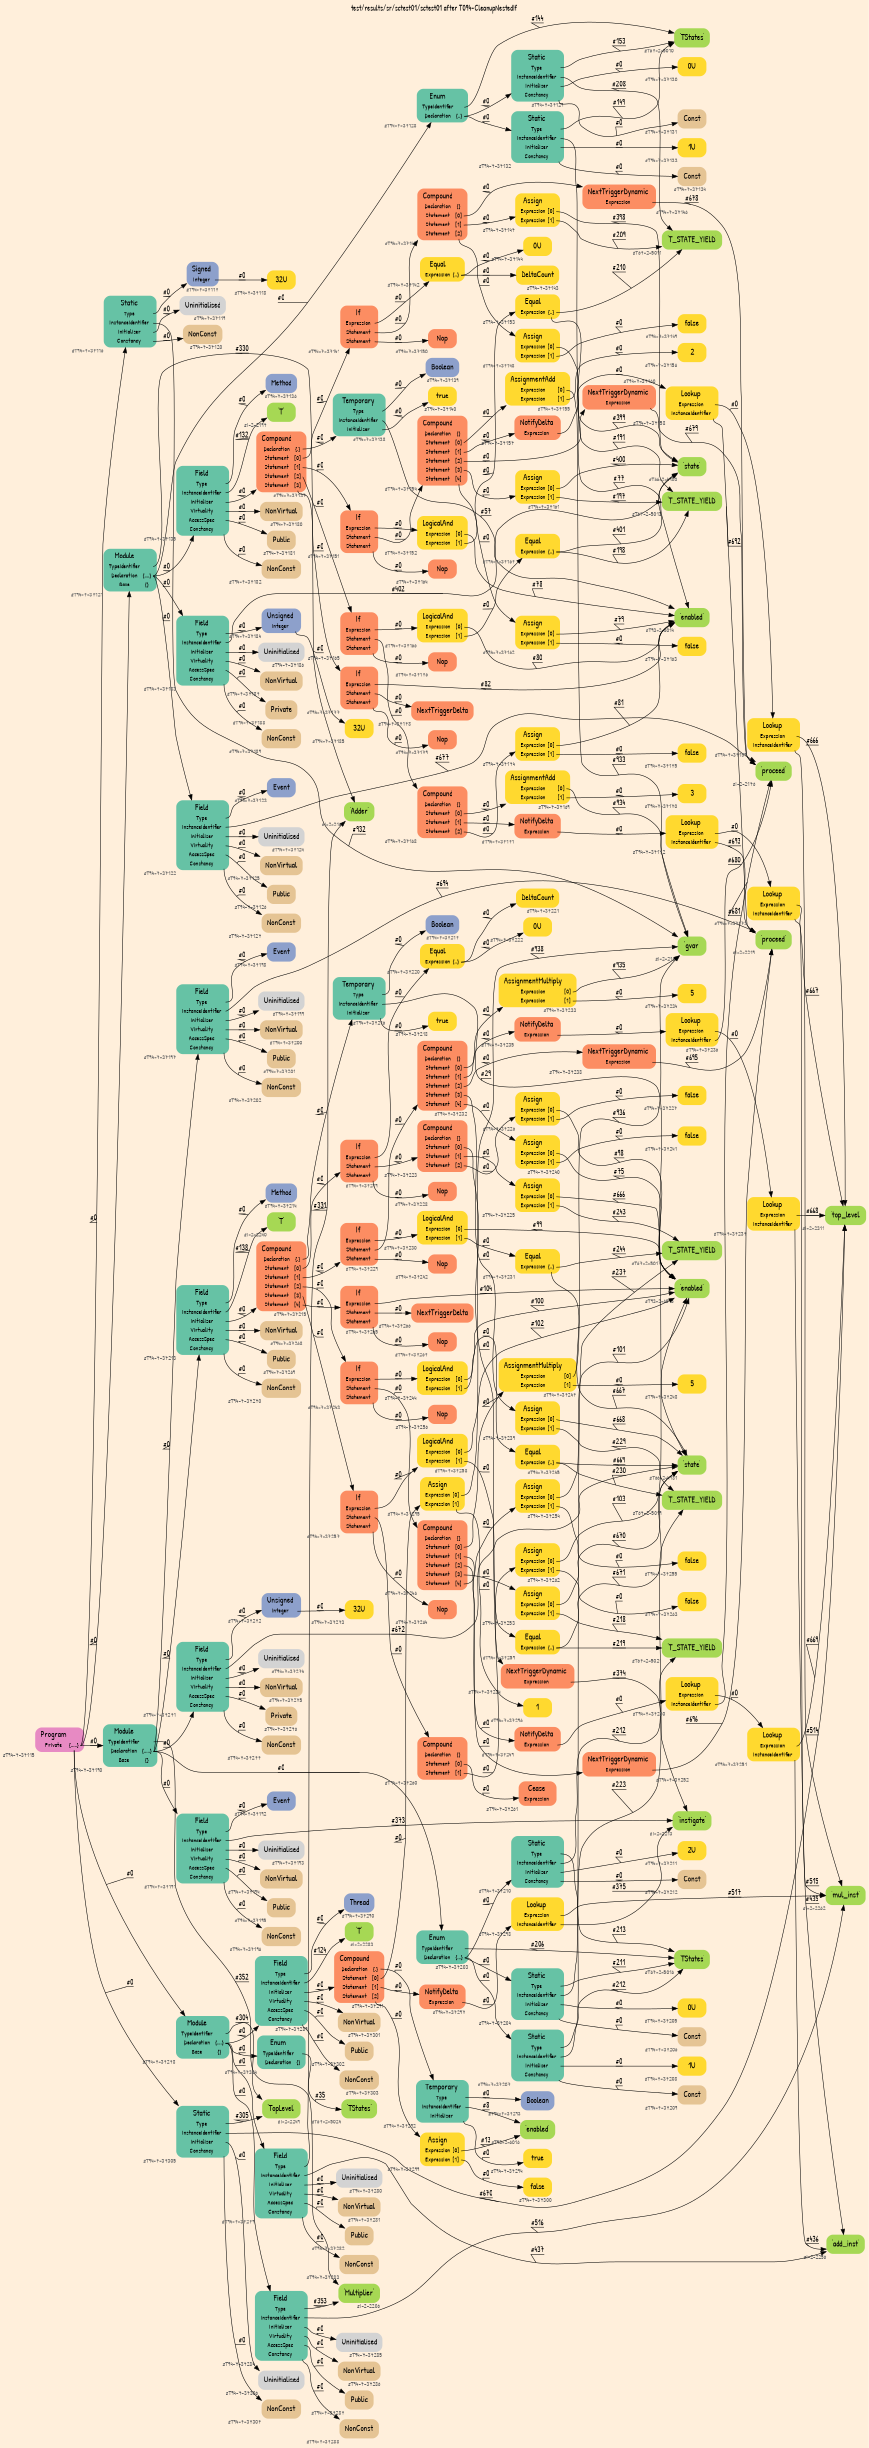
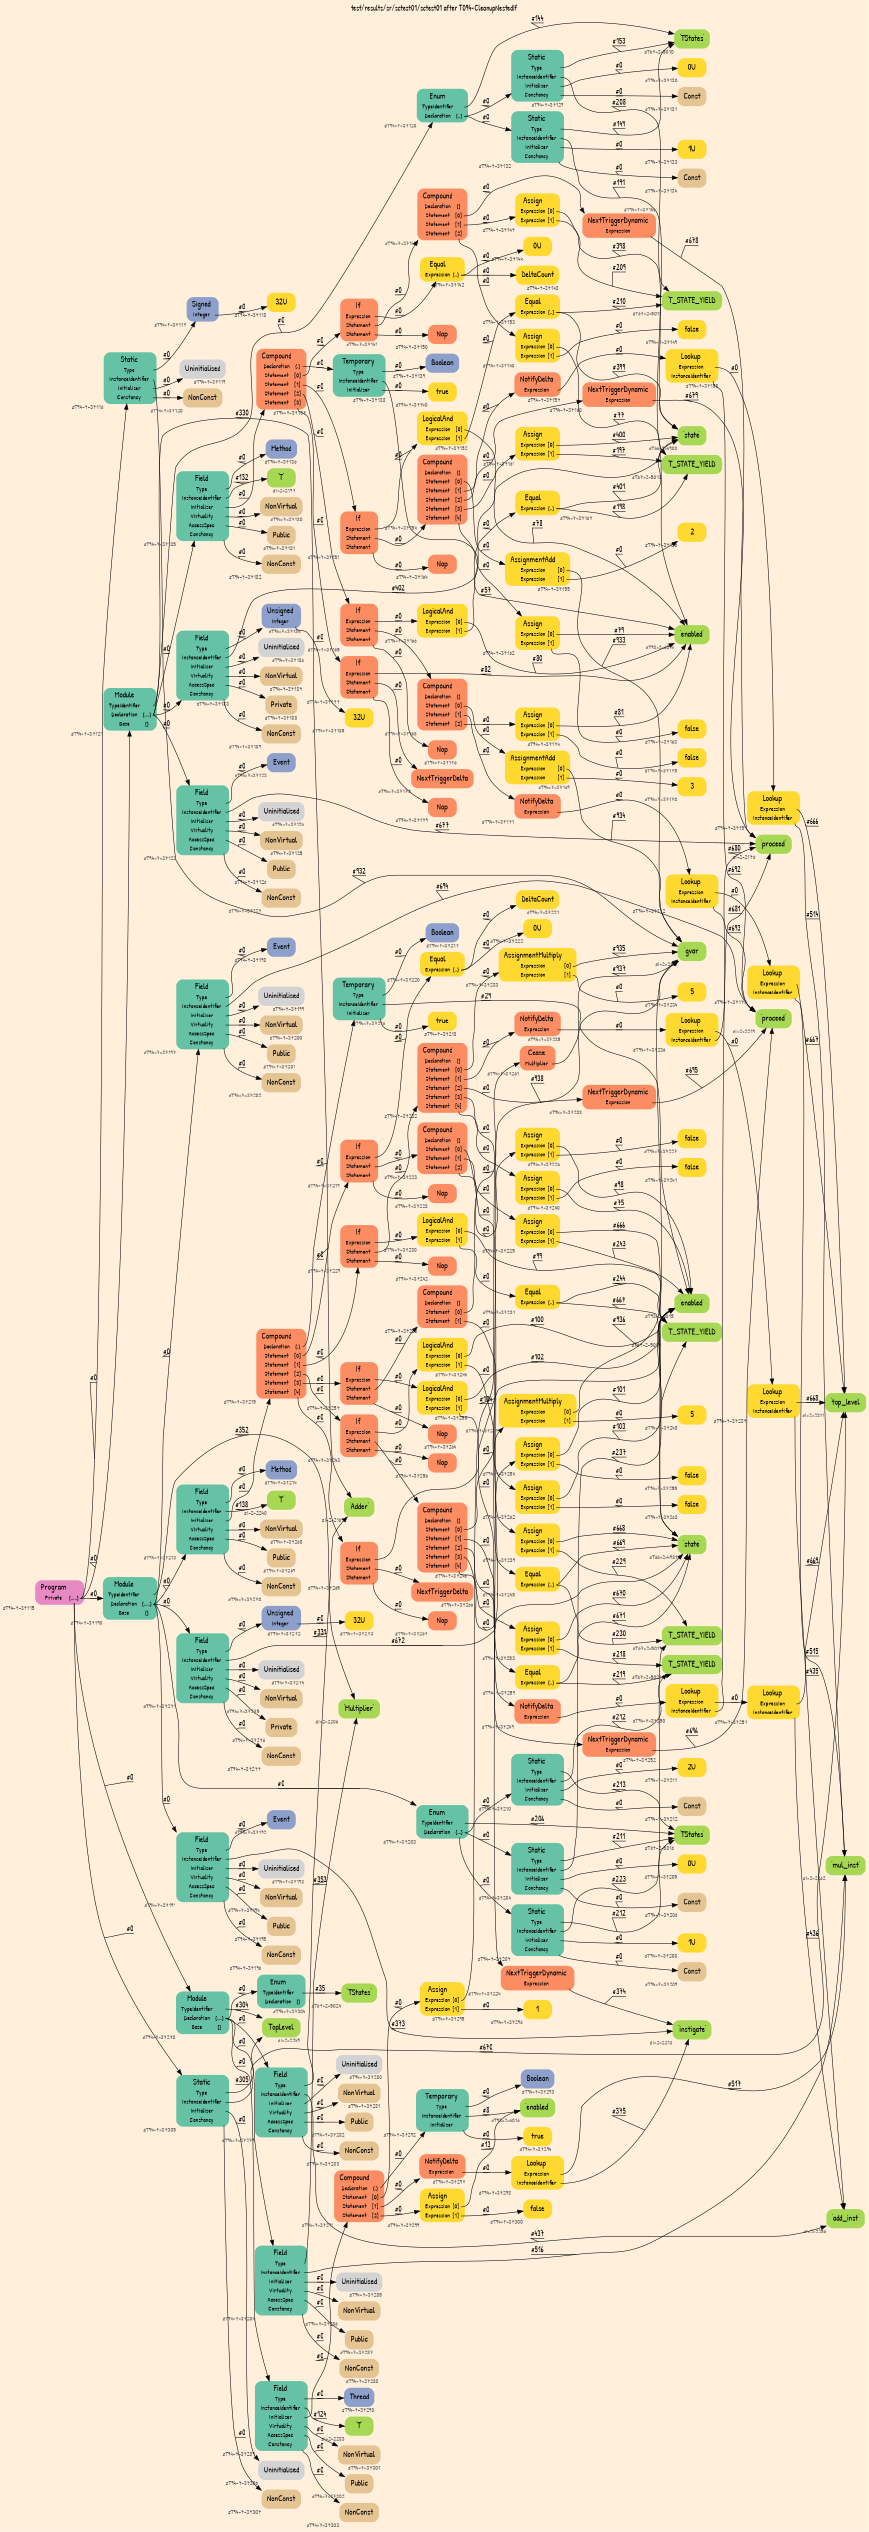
none -> (583, 983)
(537, 1799) -> (537, 1063)
